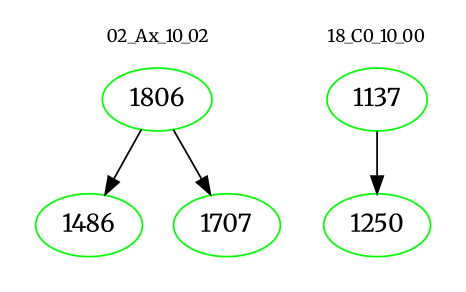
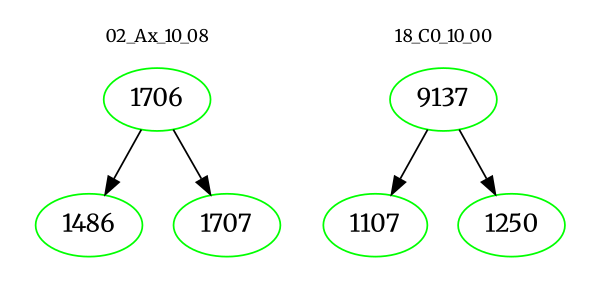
(158, 38) -> (158, 38)
(157, 100) -> (157, 100)
(377, 100) -> (443, 100)
none -> (375, 225)
